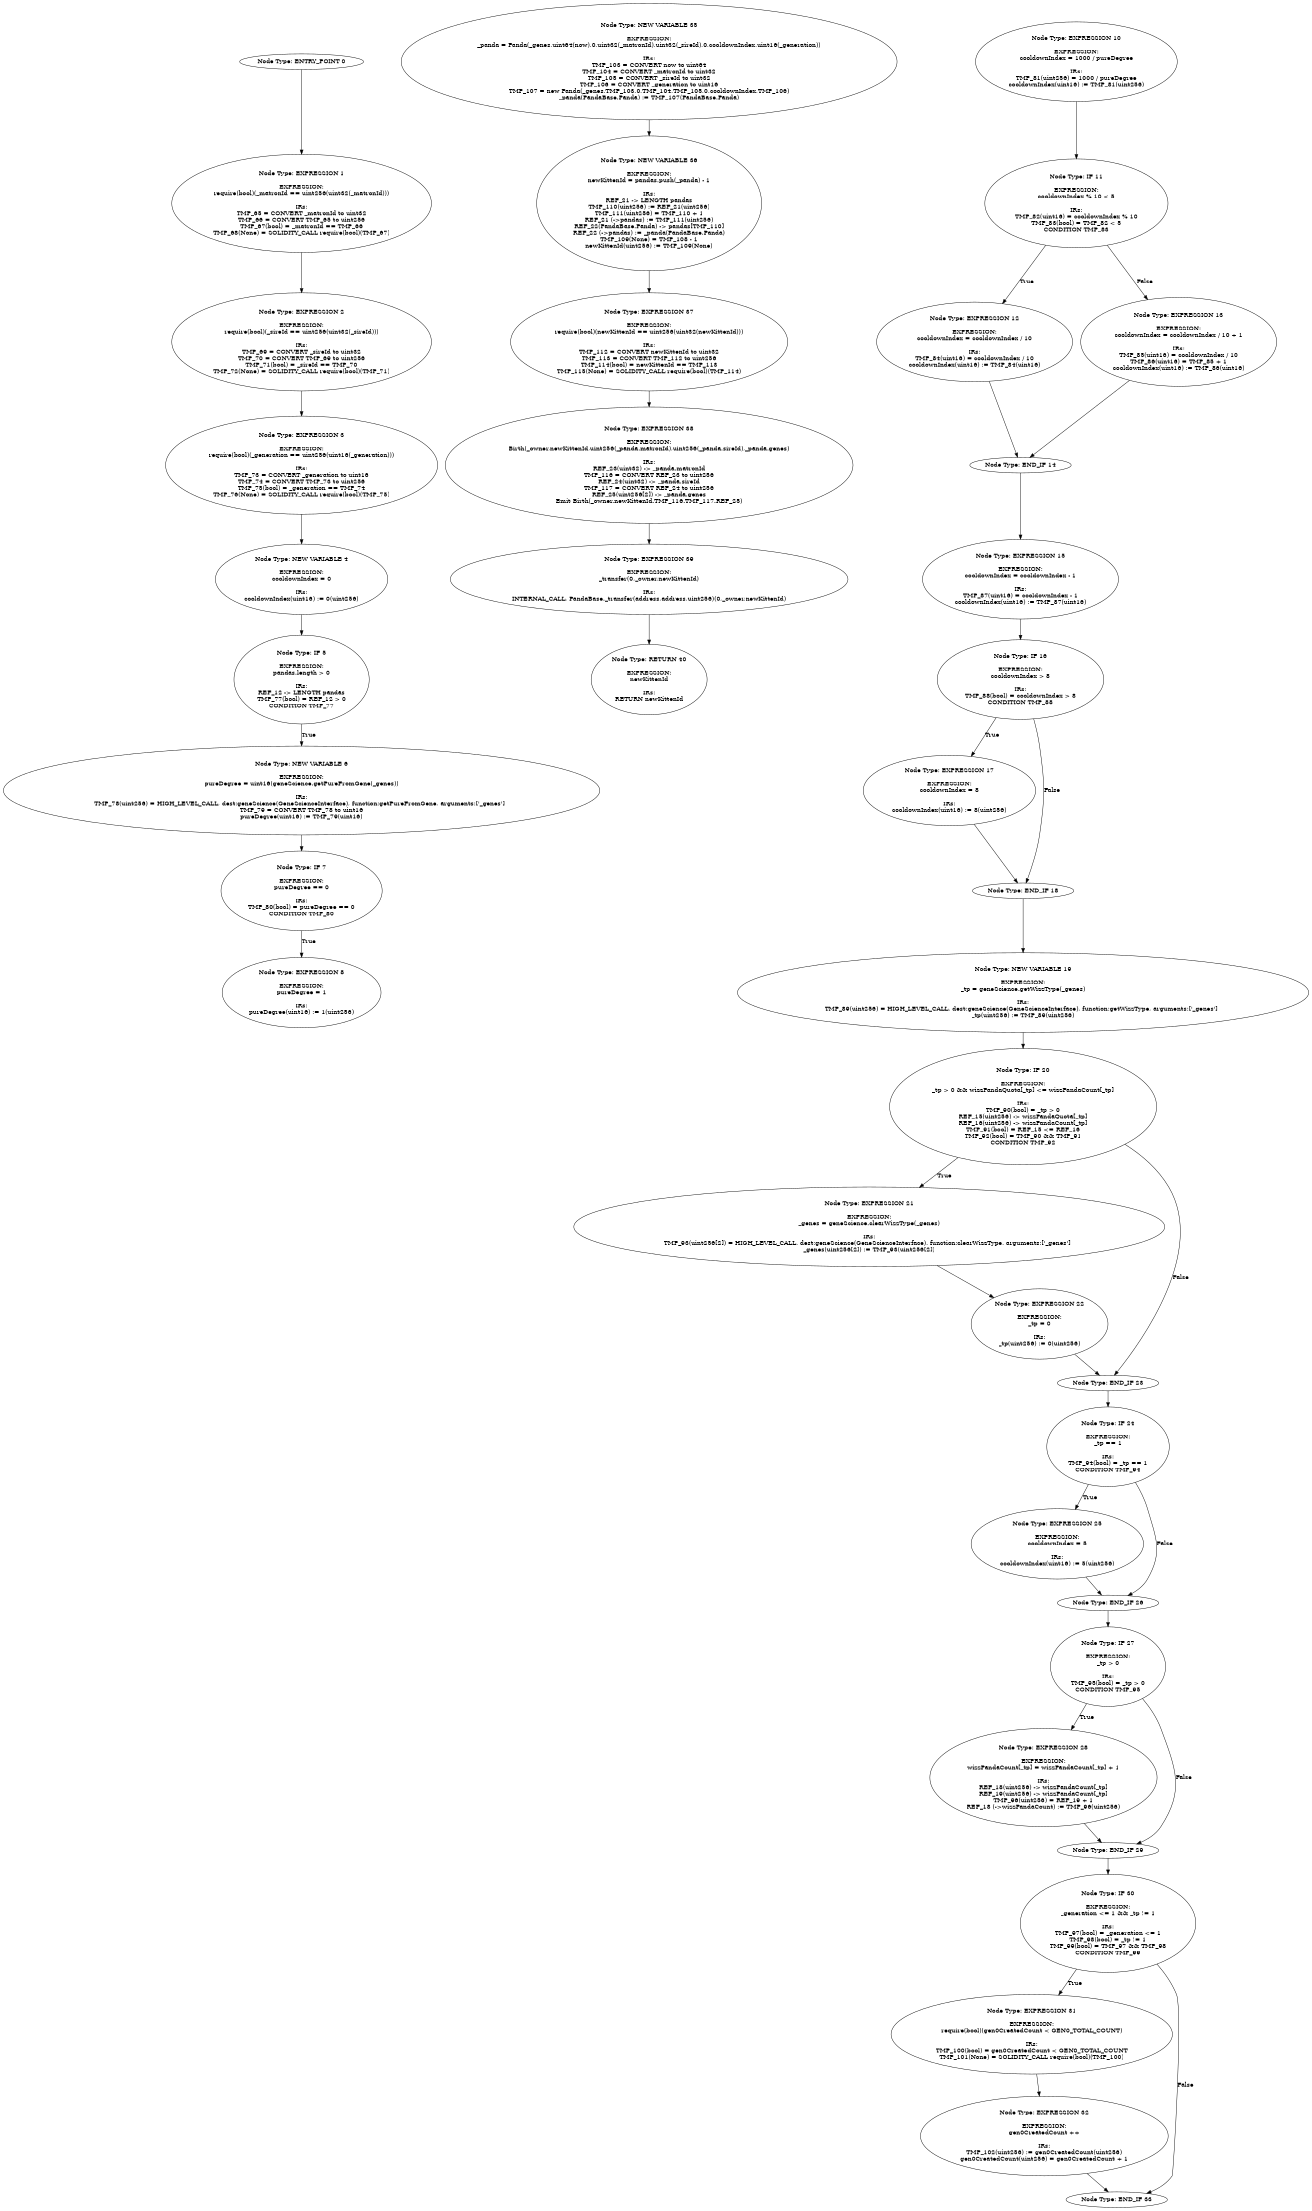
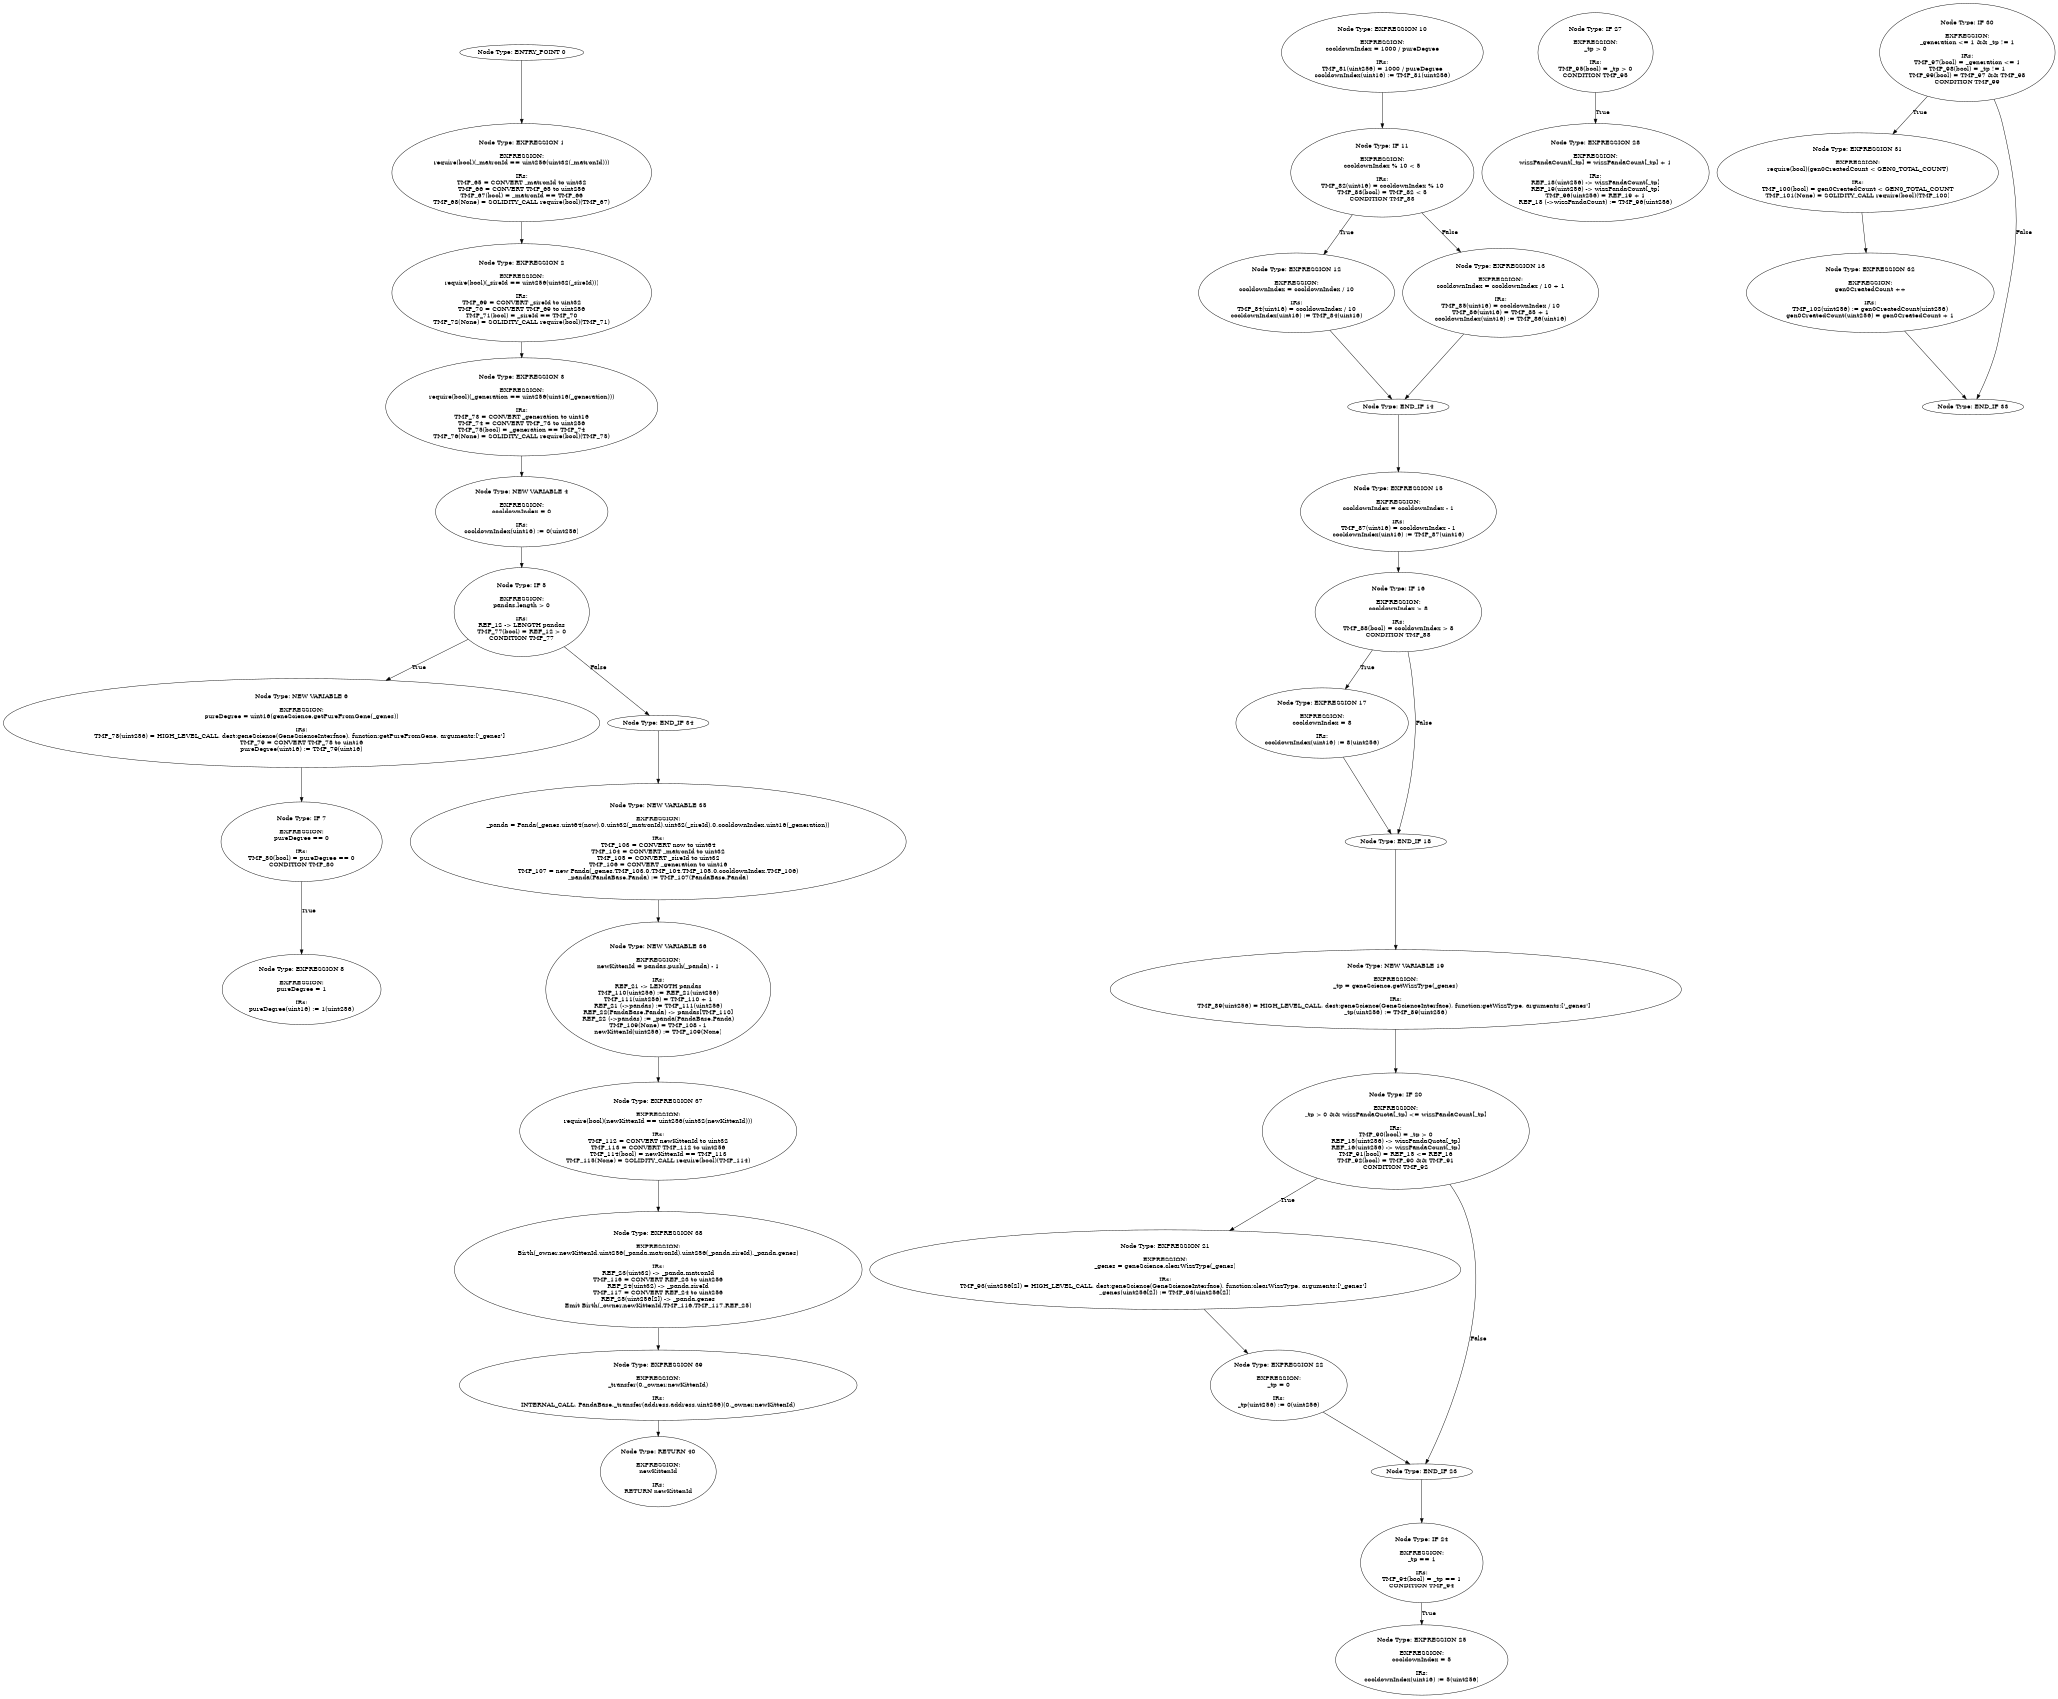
none -> (658, 723)
(1108, 1603) -> none
(1108, 1850) -> none
